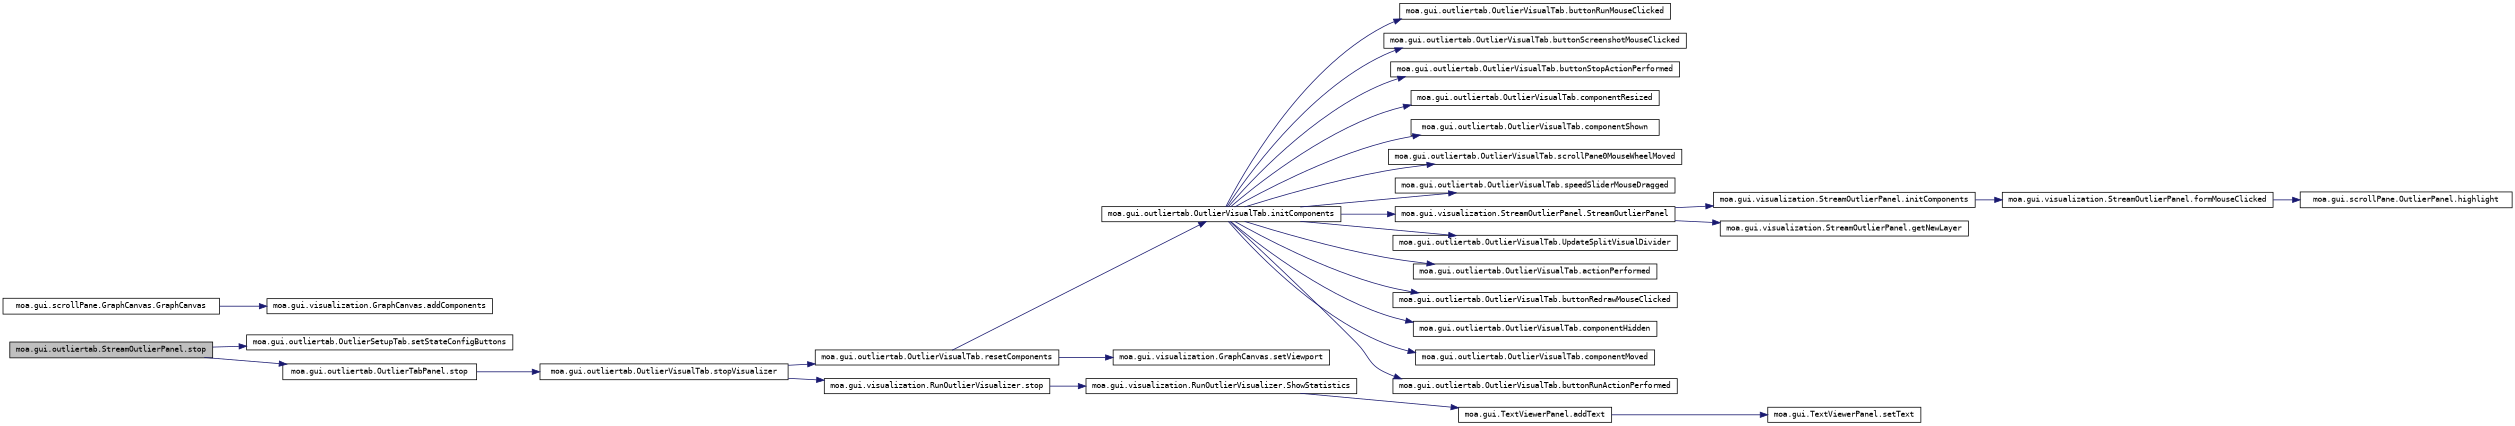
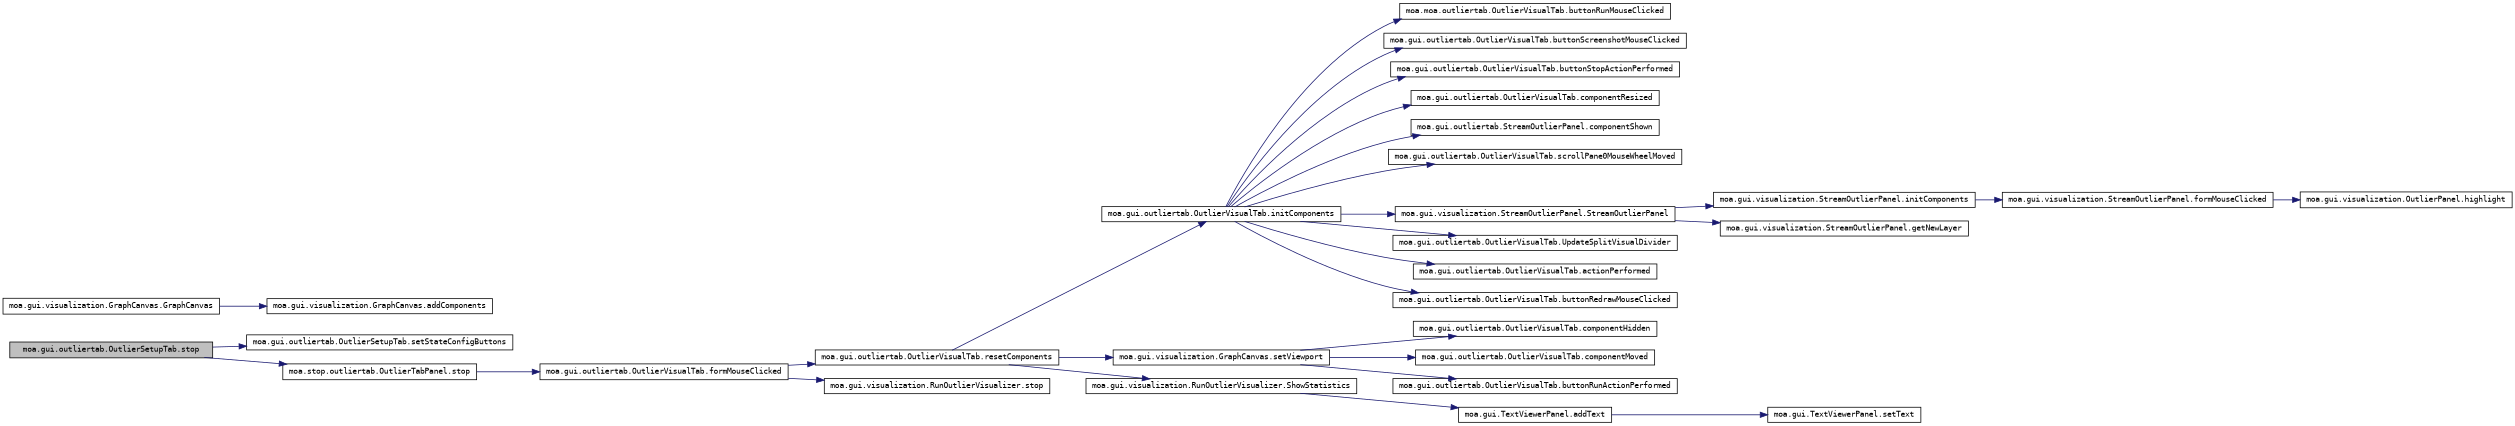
(1535, 11) -> (1535, 11)
(1535, 127) -> (1535, 127)
(1535, 186) -> none
(2406, 200) -> (2406, 200)
(1313, 280) -> (1374, 344)
(111, 306) -> (111, 306)
(1342, 321) -> (1369, 357)
(1337, 323) -> (1374, 371)
(111, 350) -> (111, 350)
(380, 372) -> (380, 372)
(664, 372) -> (664, 372)
(1064, 386) -> (1075, 371)
